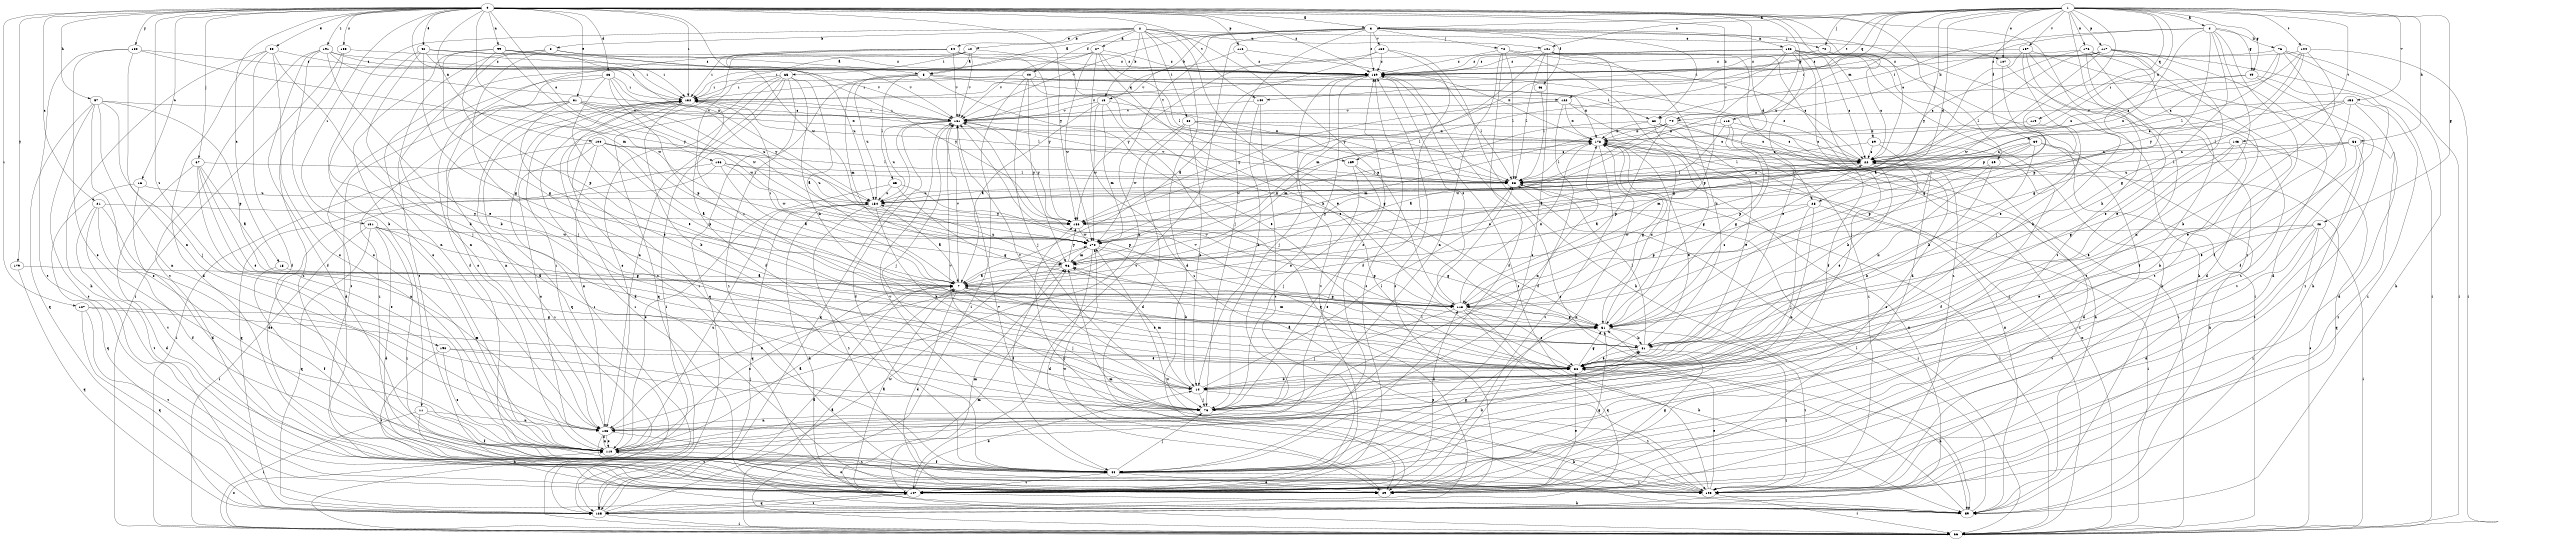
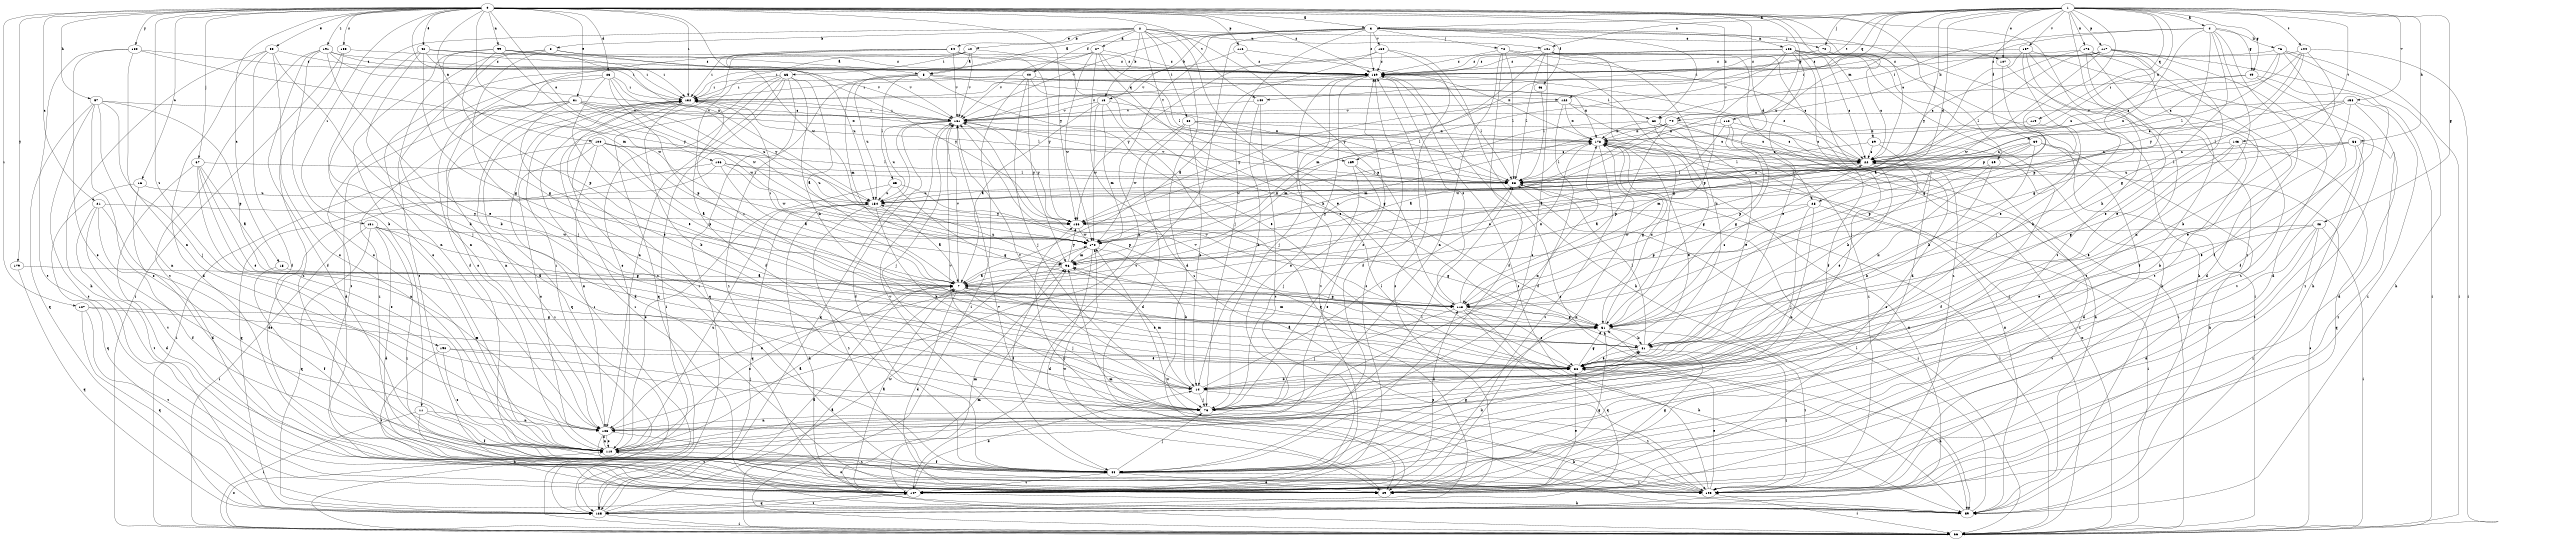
(1268, 271) -> none
